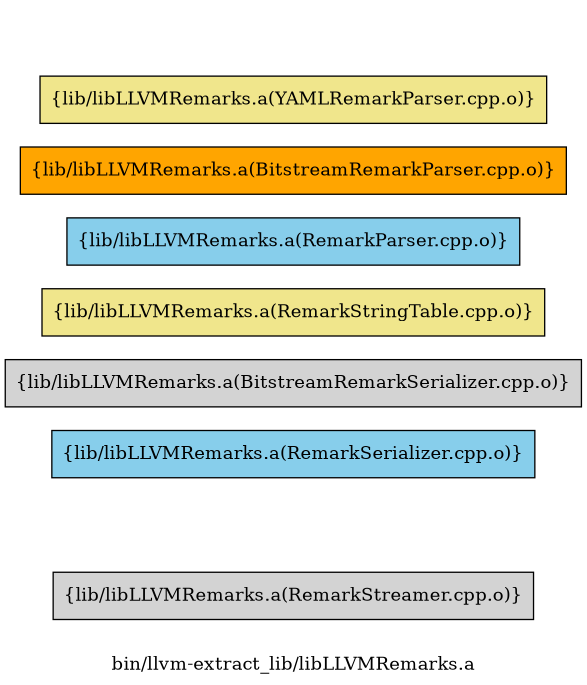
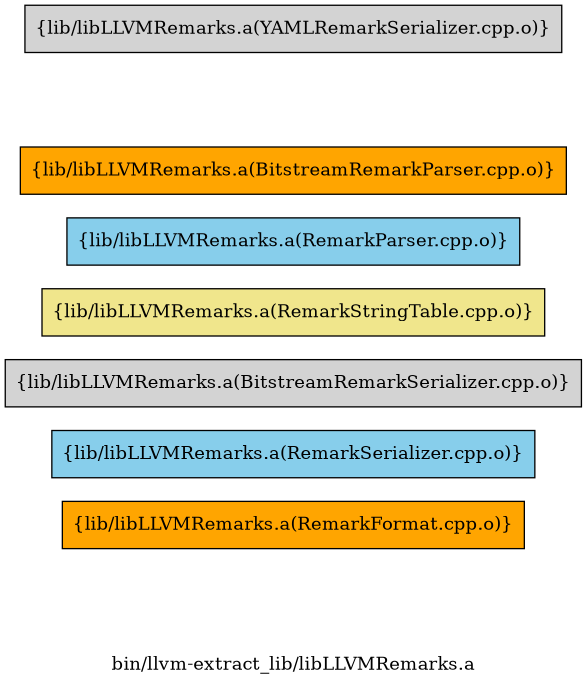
none -> (293, 29)
(293, 100) -> none
none -> (293, 525)
(293, 596) -> none
